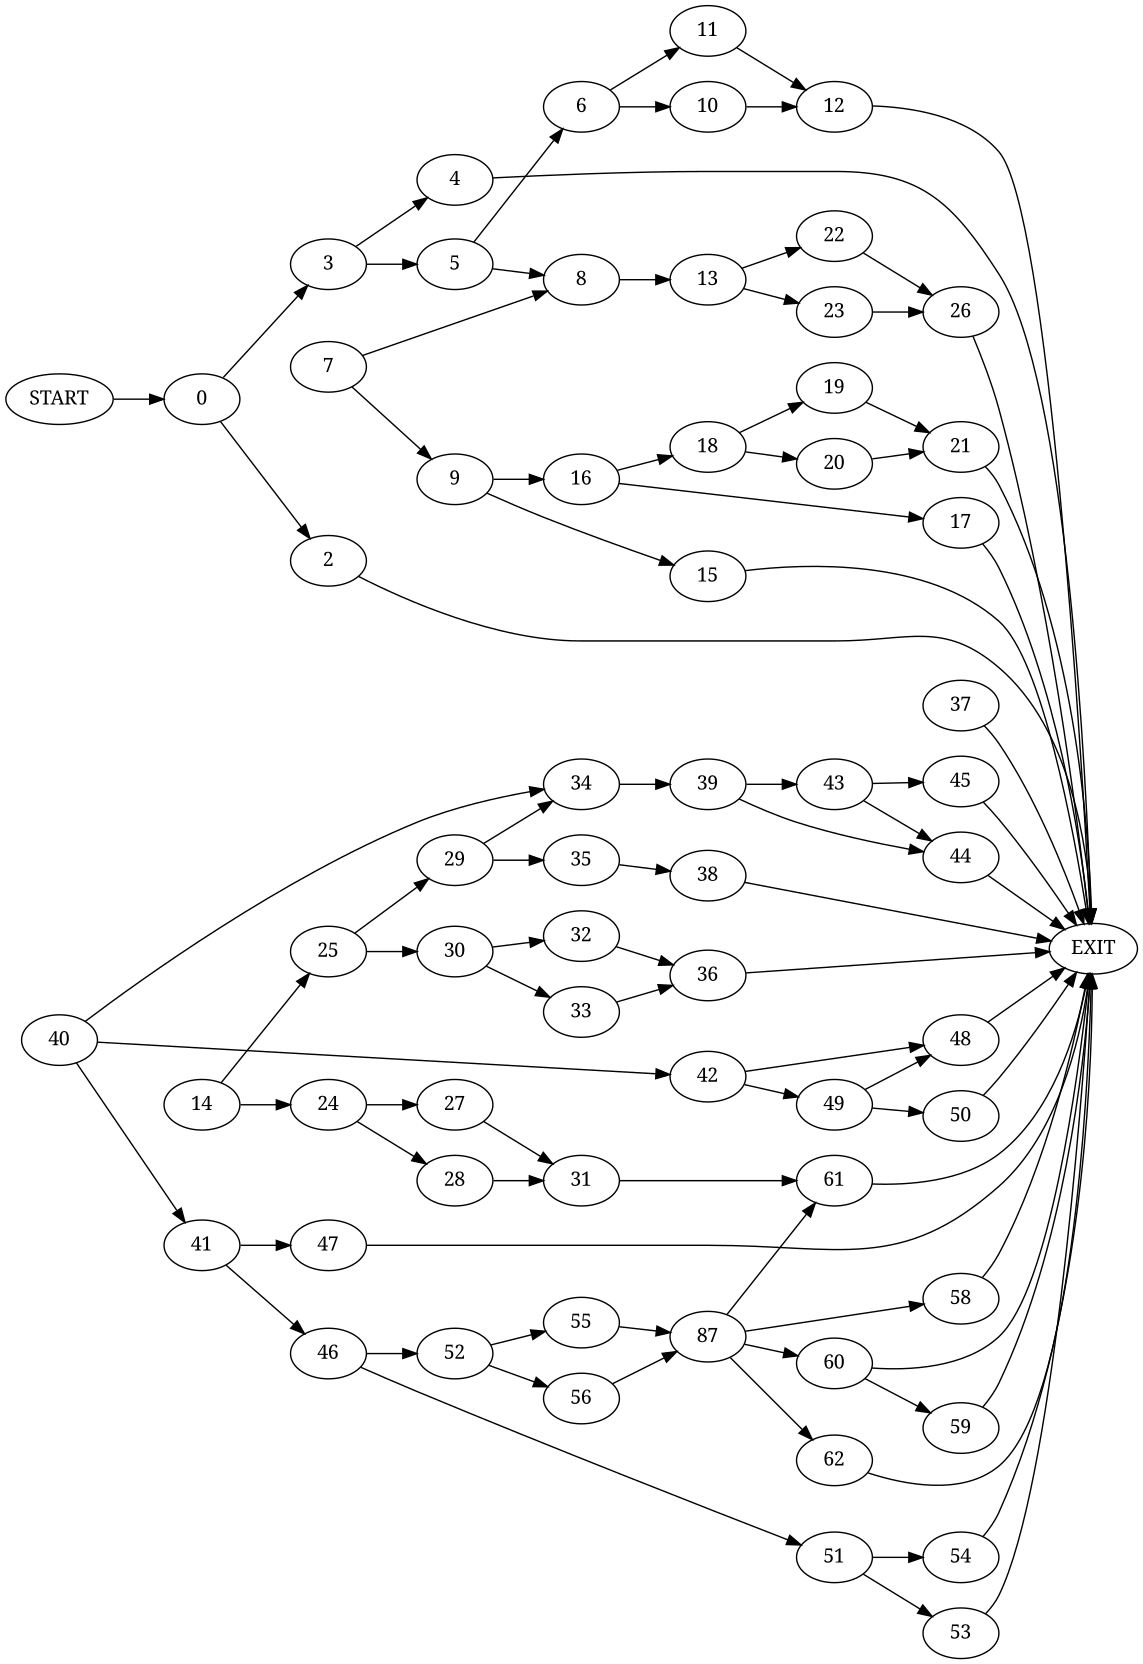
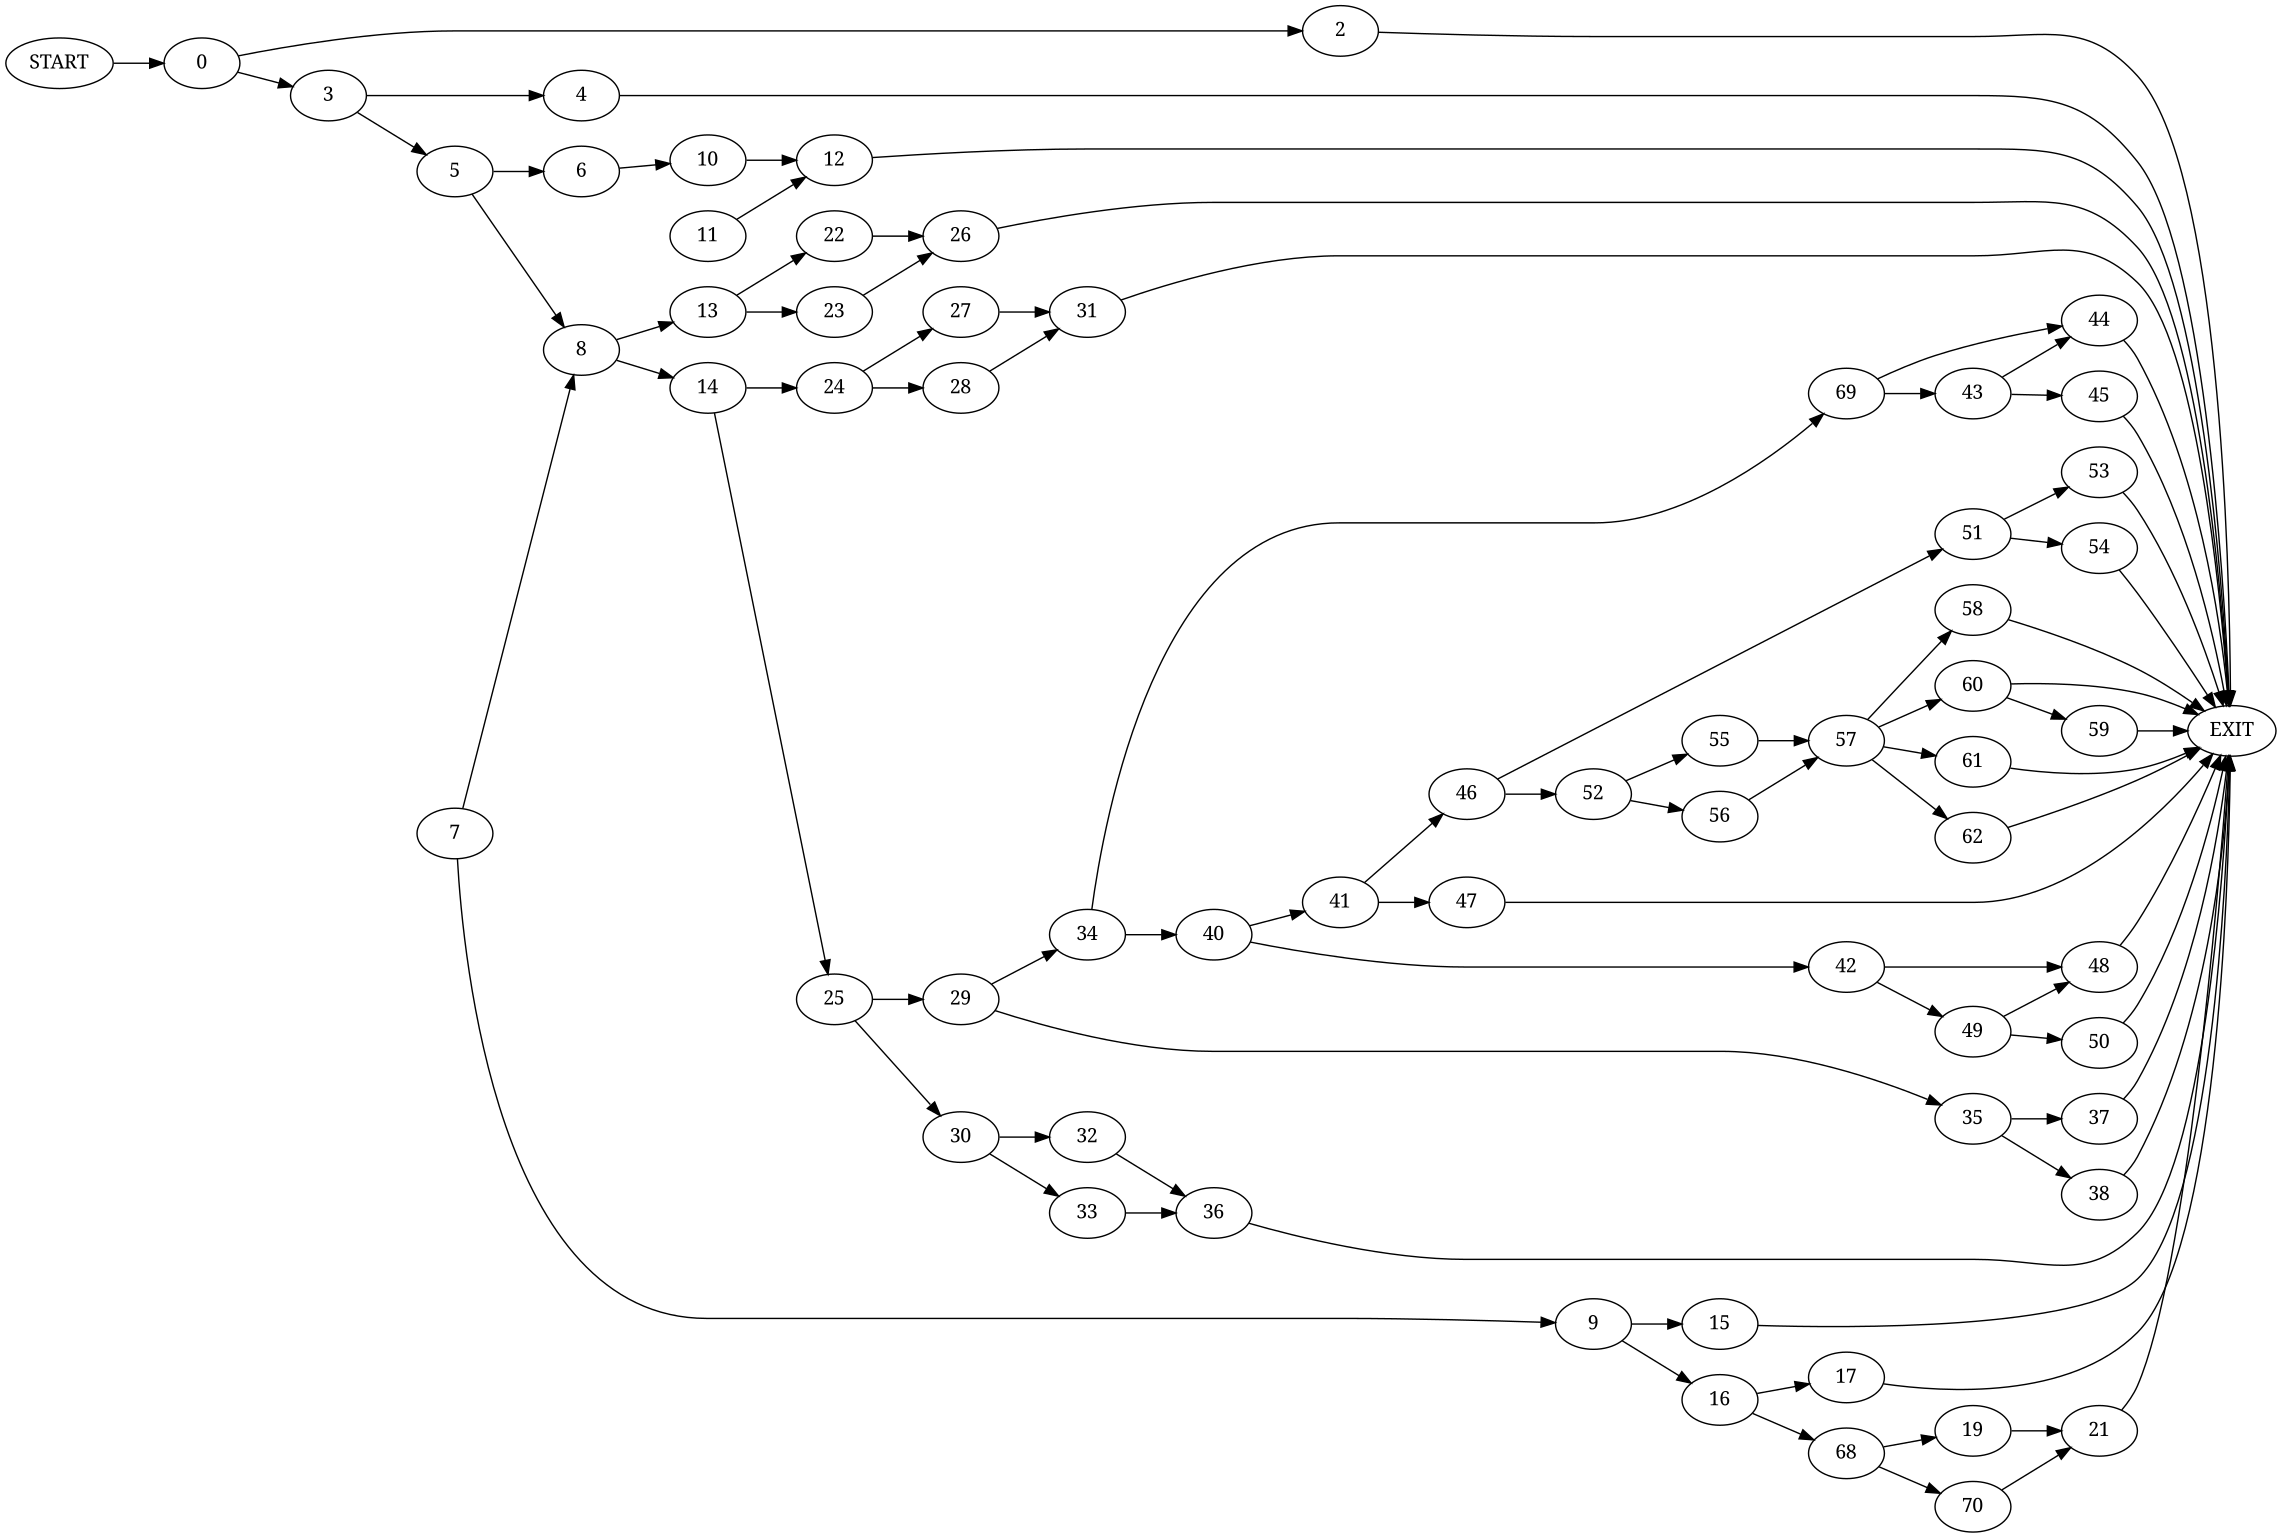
(639, 73) -> none
none -> (638, 367)
(708, 447) -> (1846, 1453)
(834, 464) -> (1973, 1507)
(708, 784) -> (1846, 394)
(296, 882) -> (1144, 935)
none -> (2029, 1119)
(701, 1181) -> (1842, 256)
(708, 1337) -> (1846, 741)
